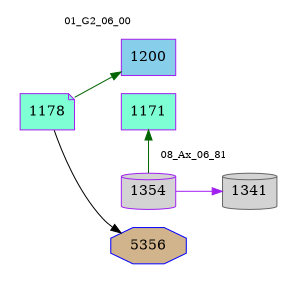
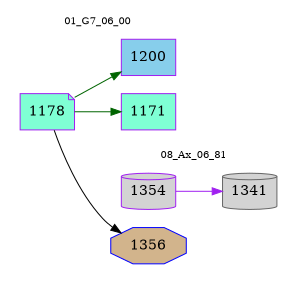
(98, 22) -> (98, 22)
(149, 157) -> (93, 112)
(149, 246) -> (149, 246)
